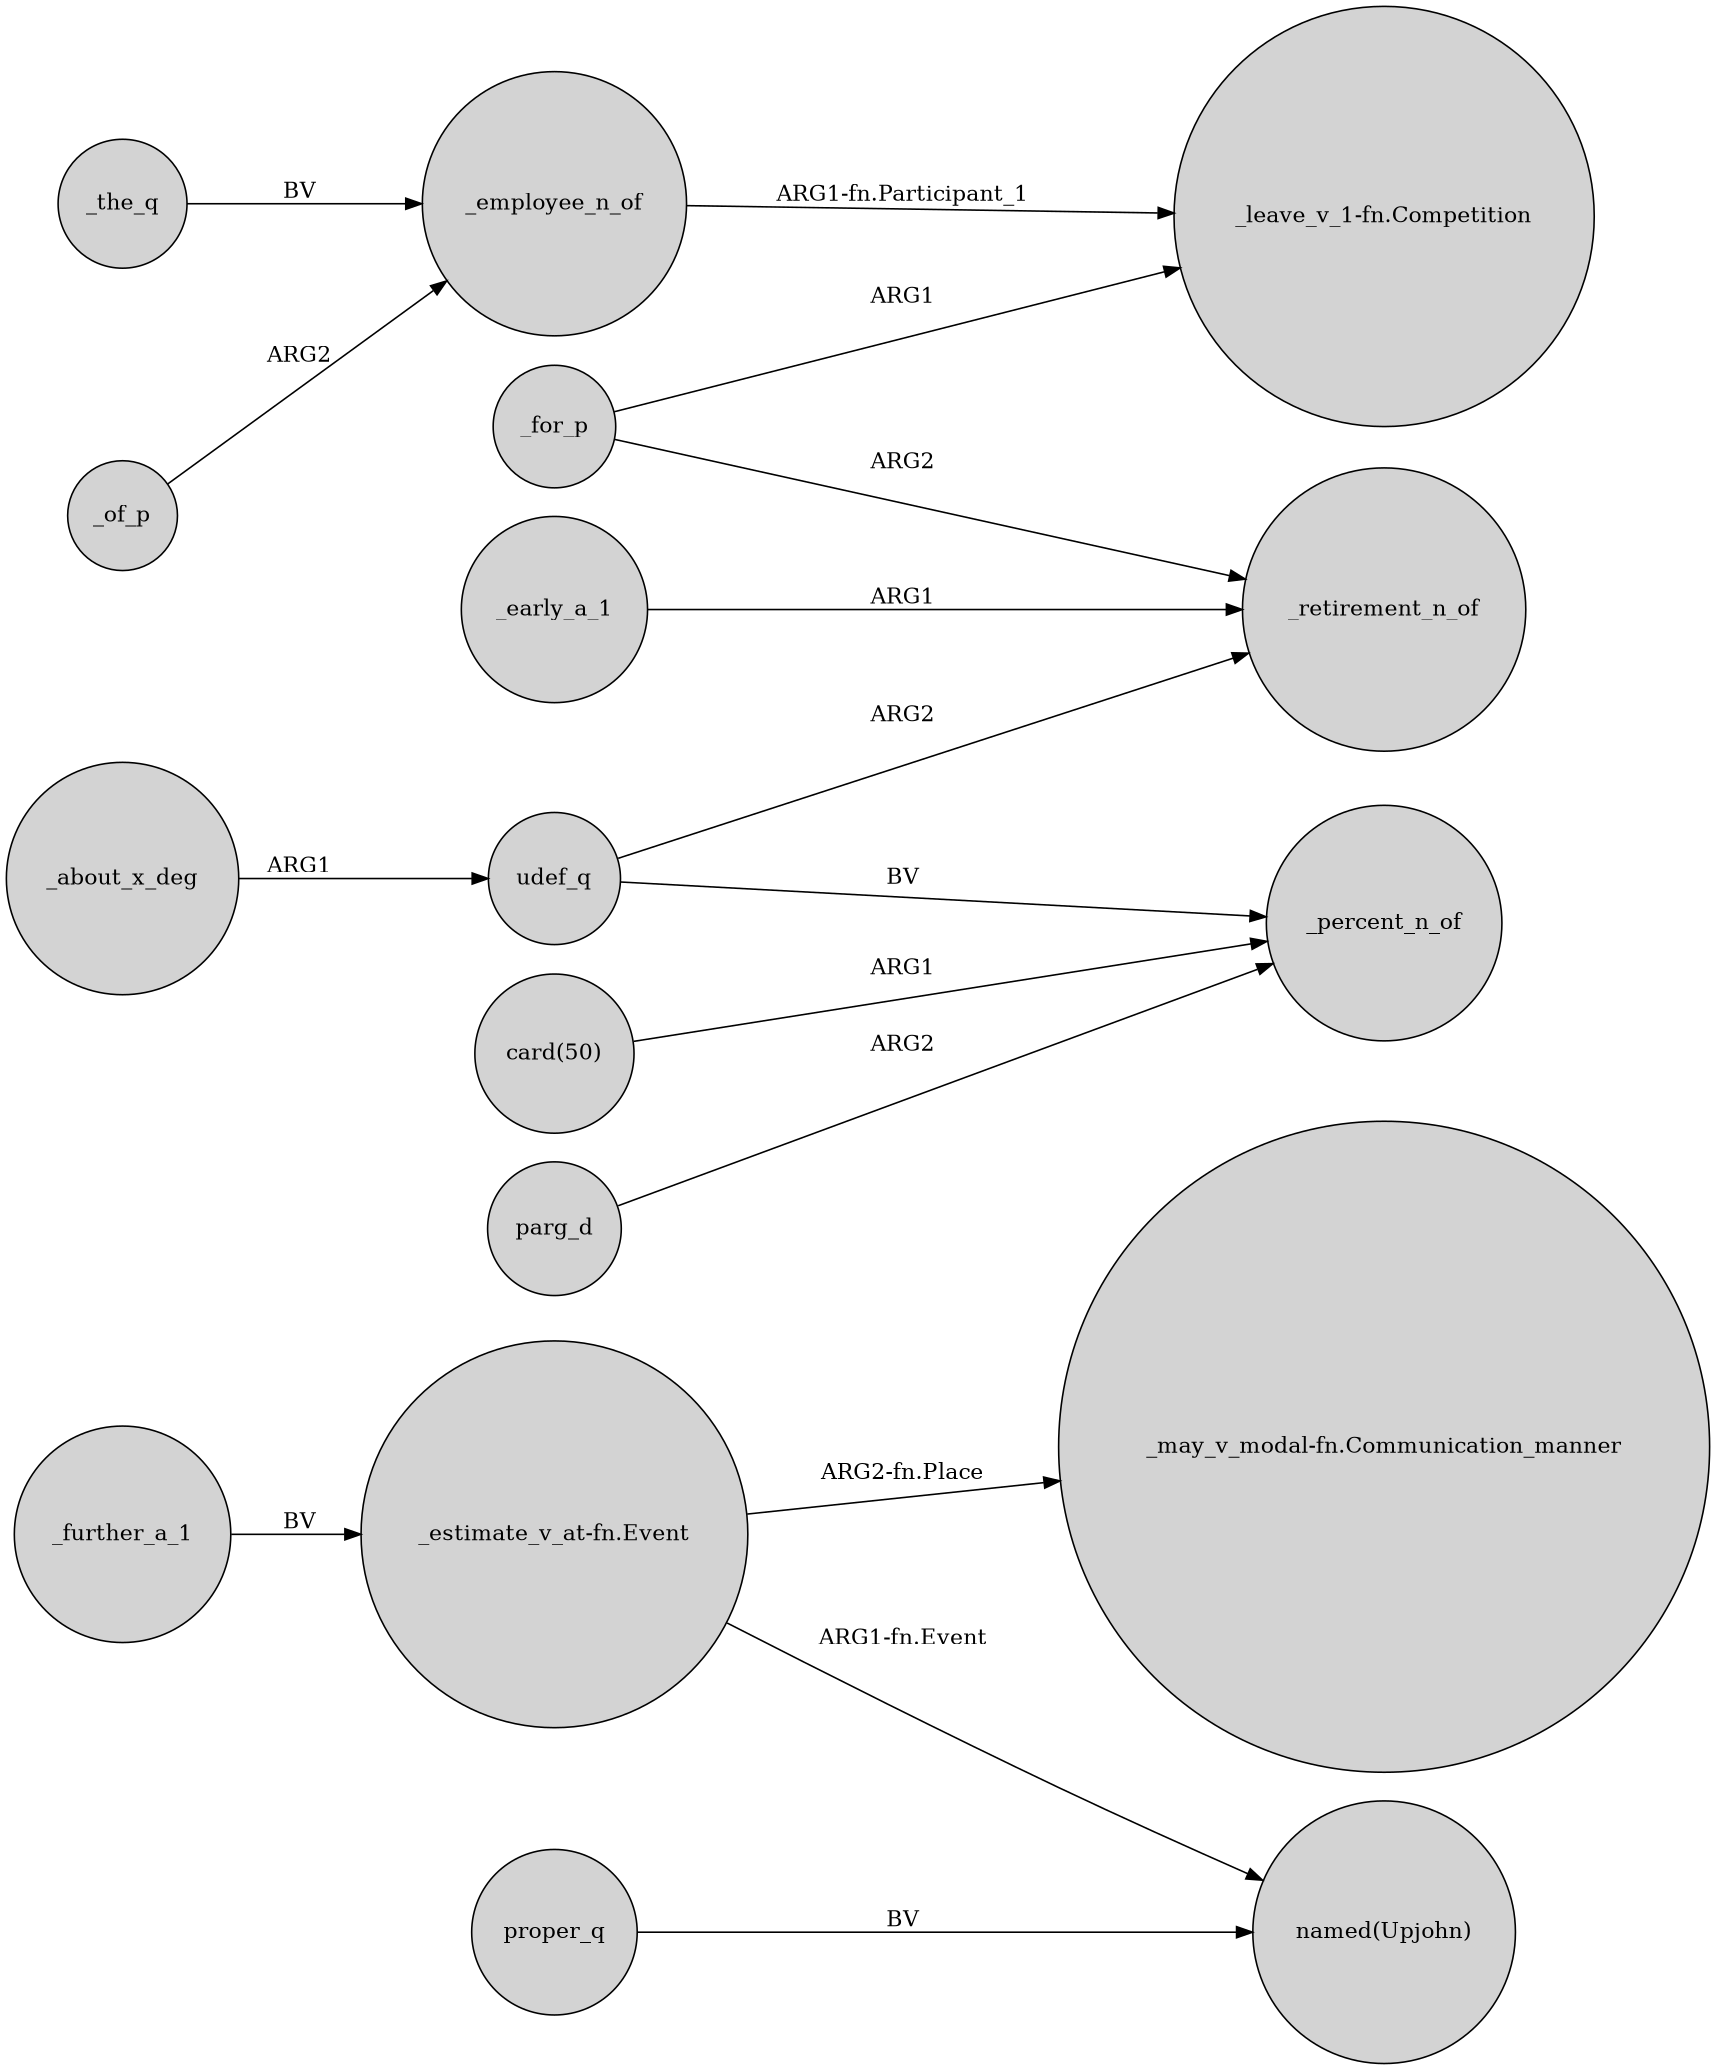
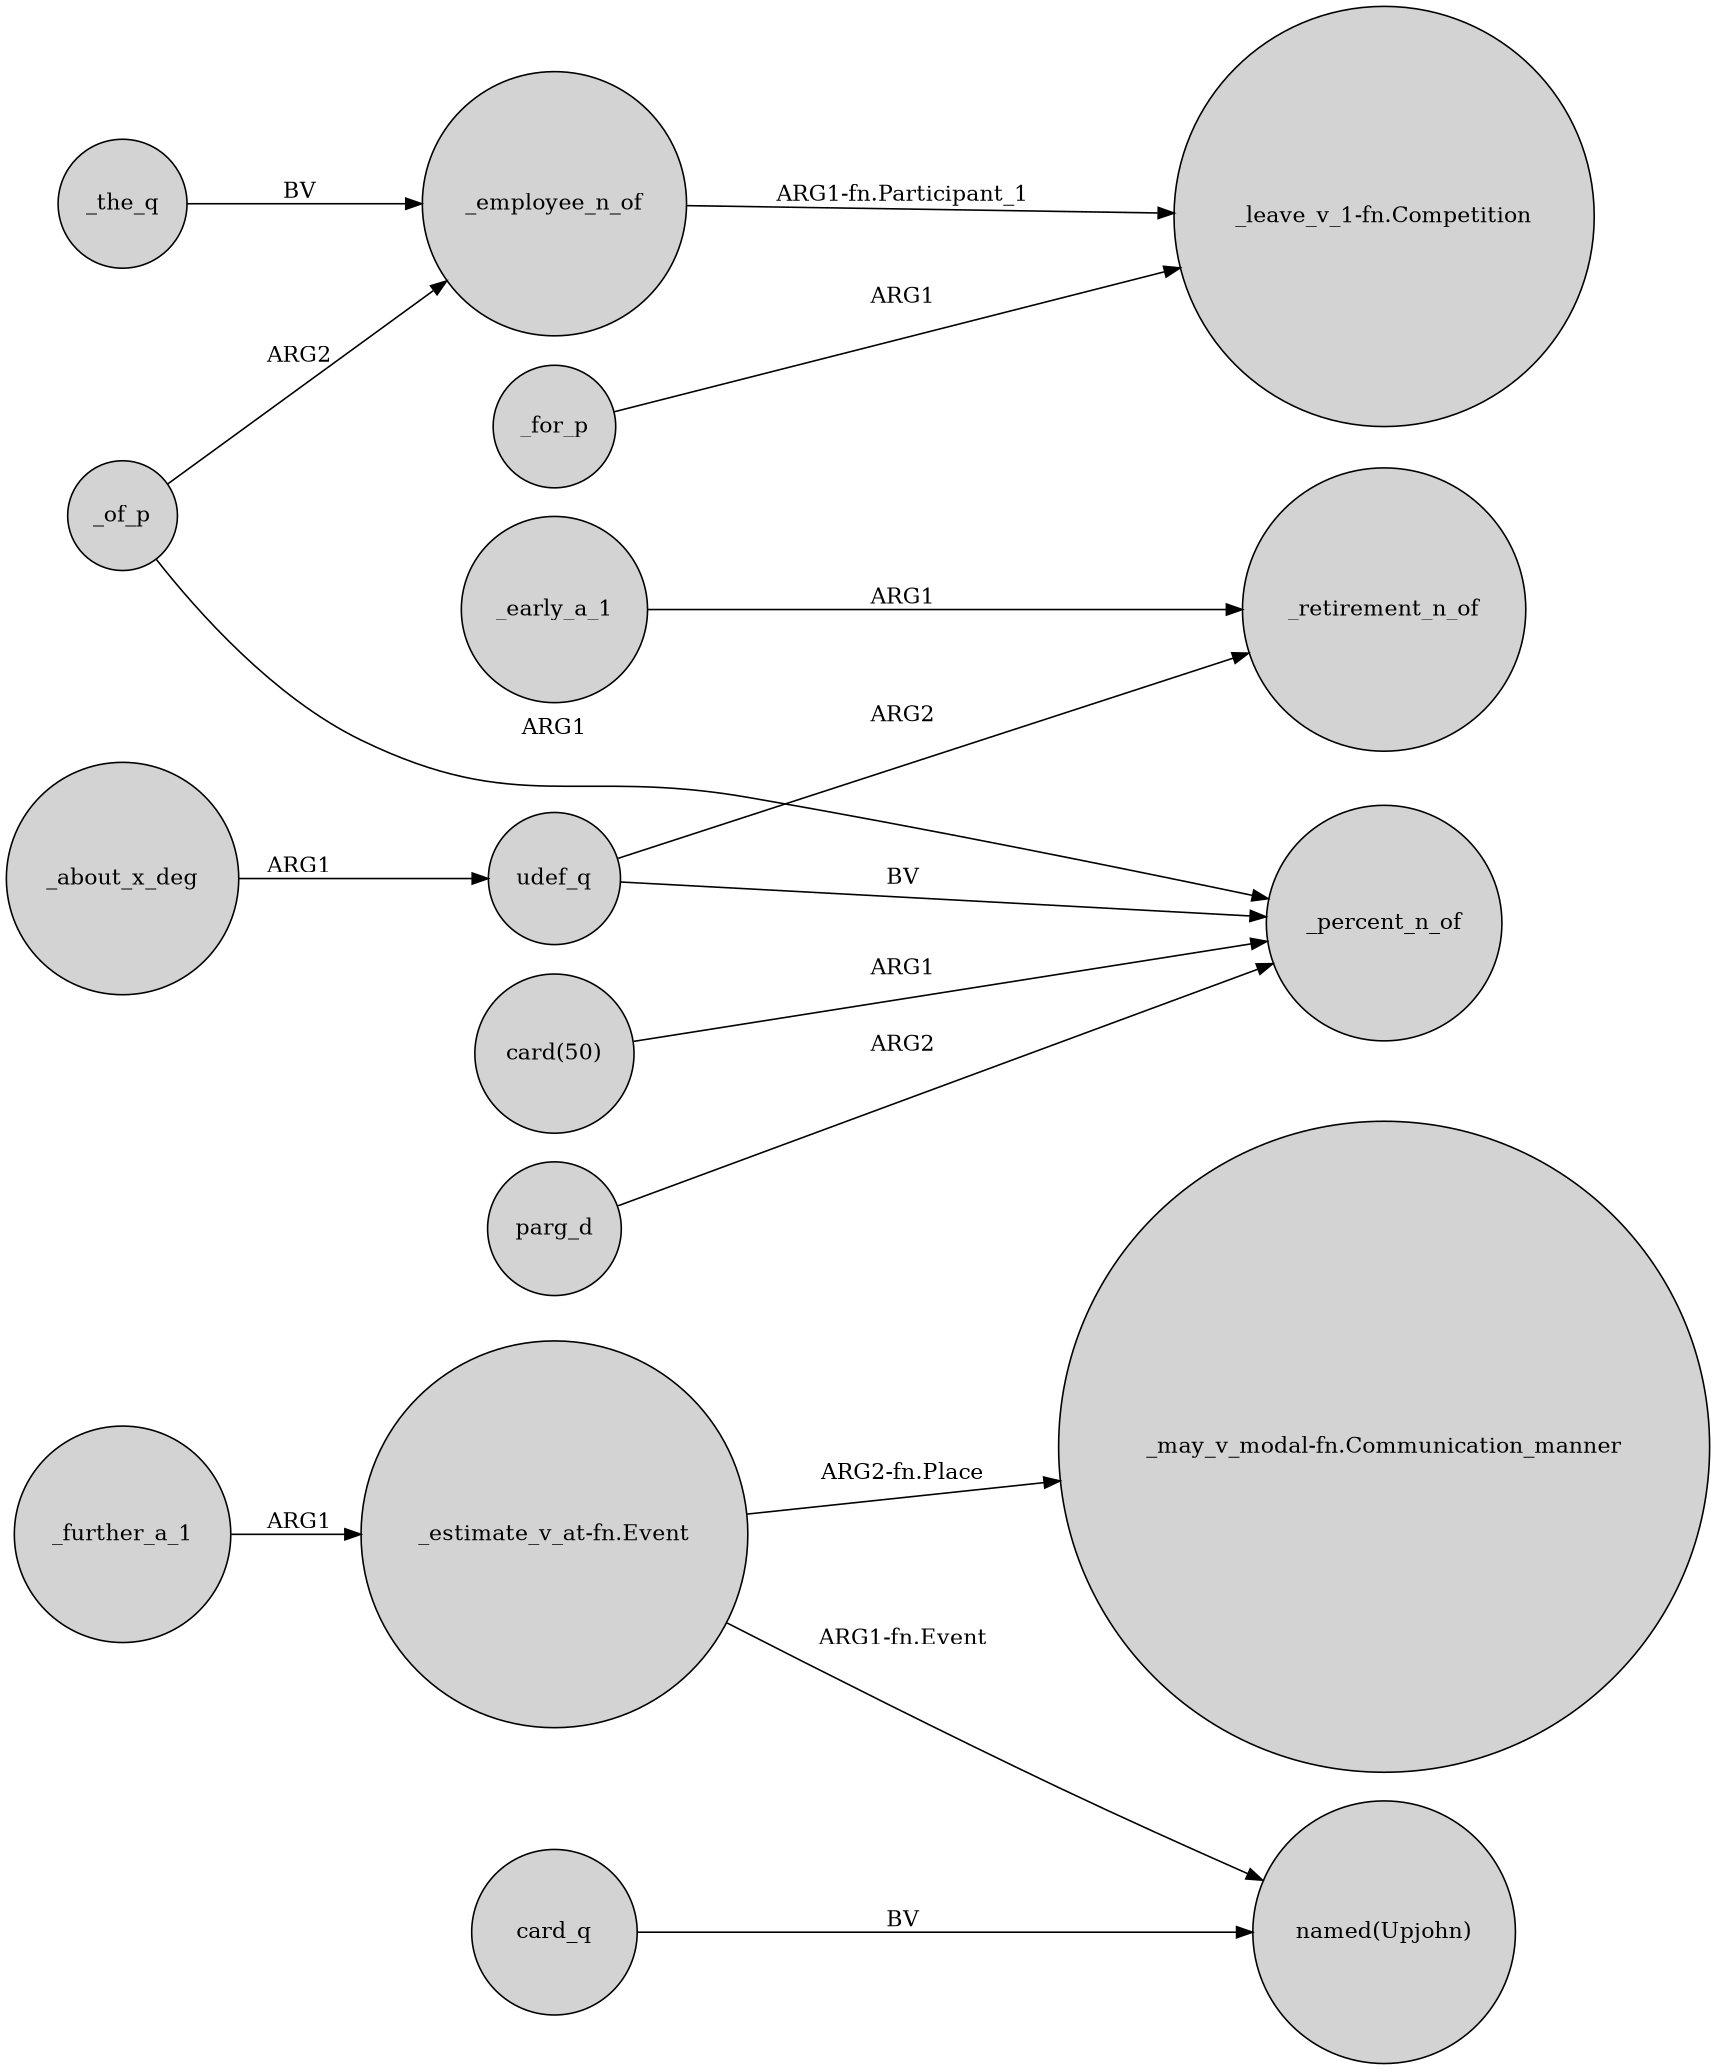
(922, 507) -> none
none -> (670, 788)
(300, 1522) -> (300, 1522)
(554, 1932) -> (554, 1932)
